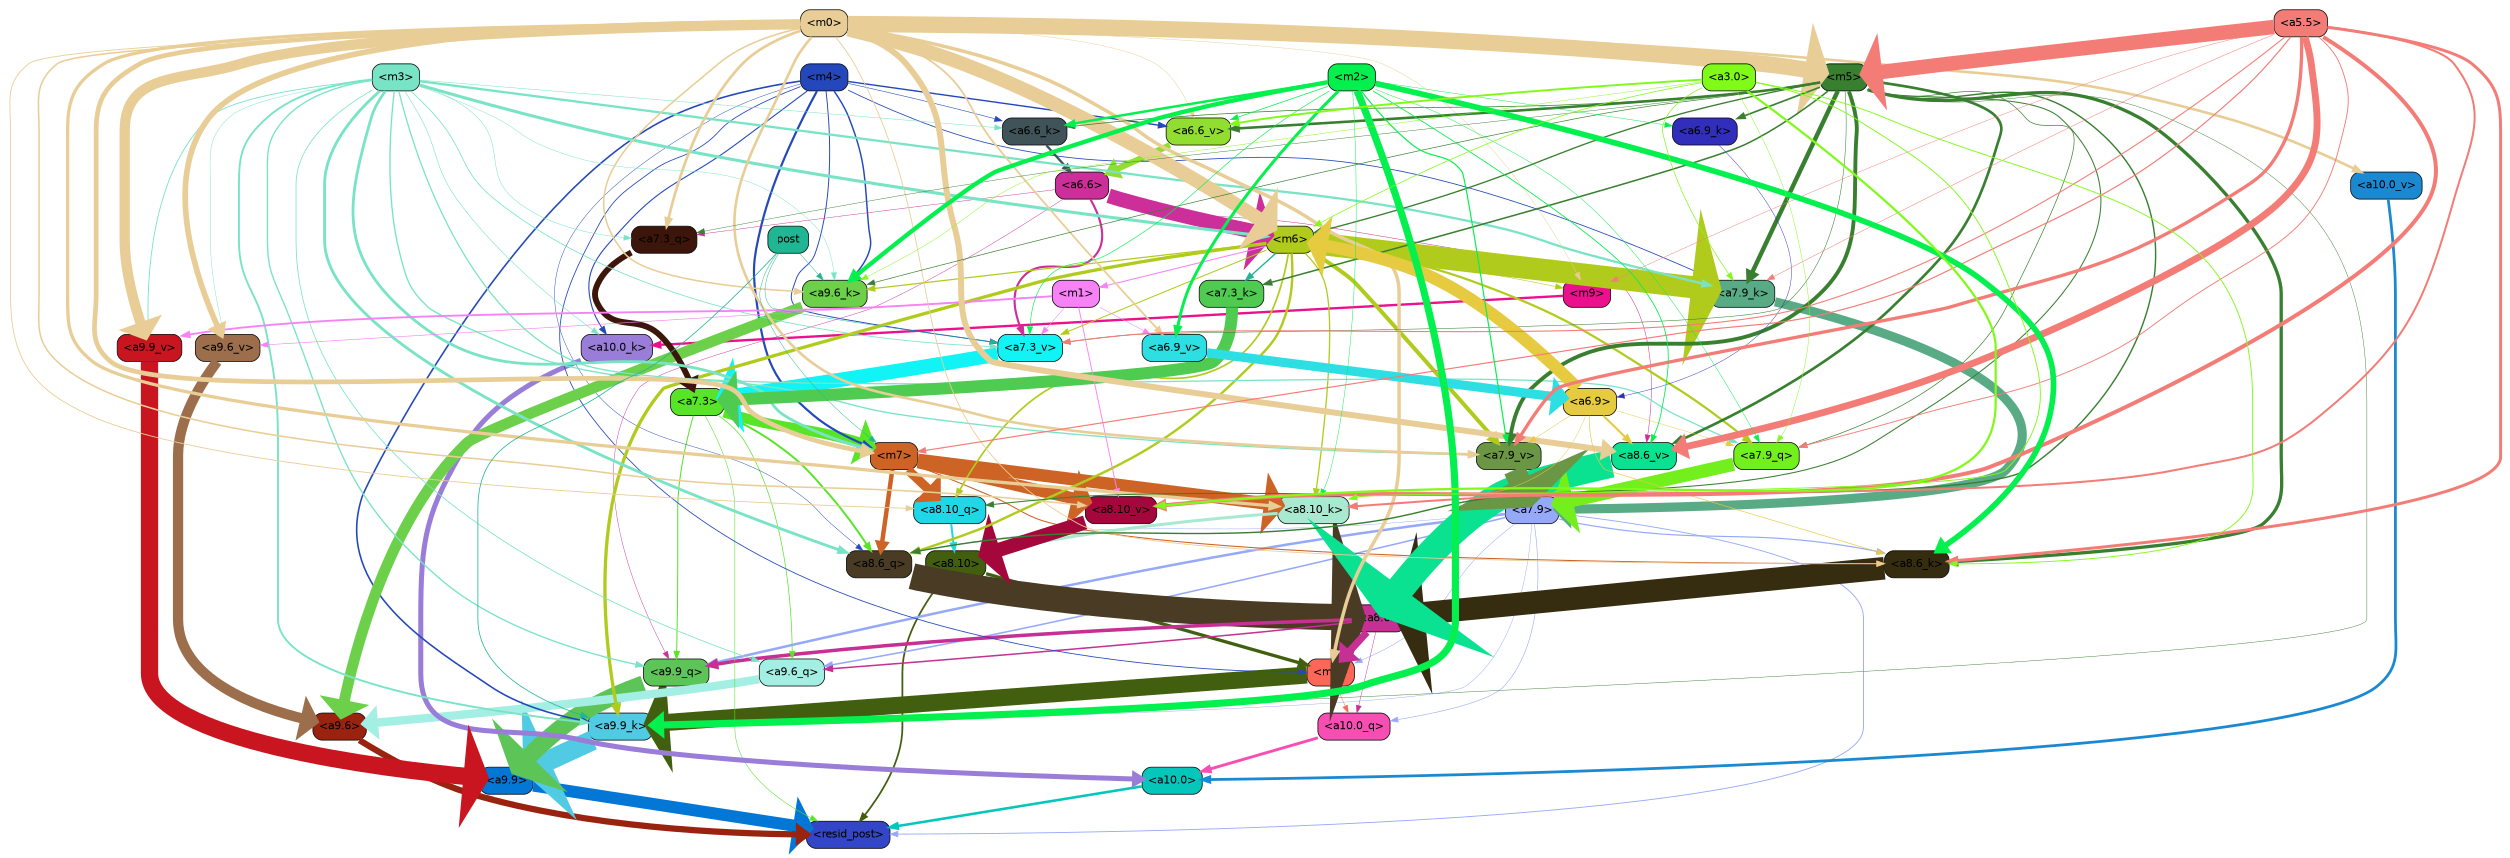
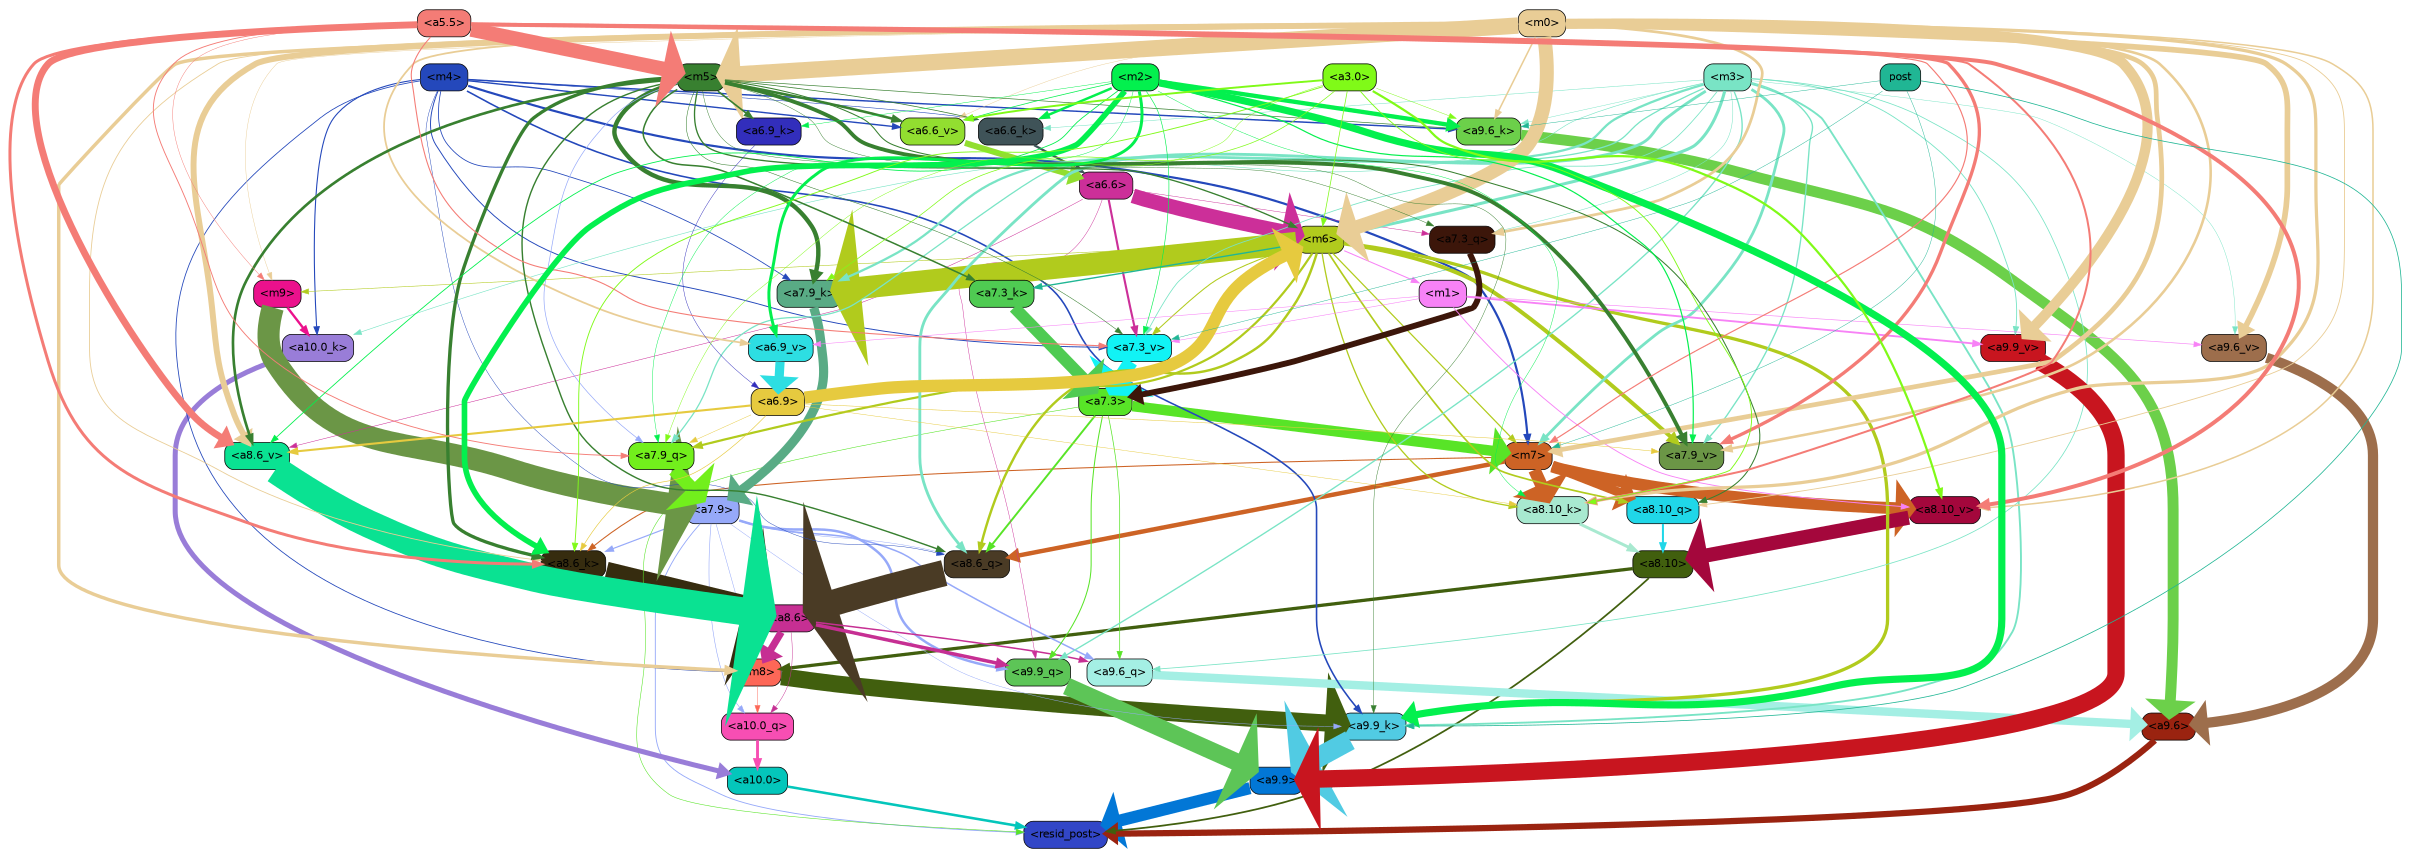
(2022, 151) -> none
(2386, 186) -> none
(2041, 236) -> (553, 238)
(1110, 261) -> (1422, 345)
(1519, 480) -> (437, 451)
